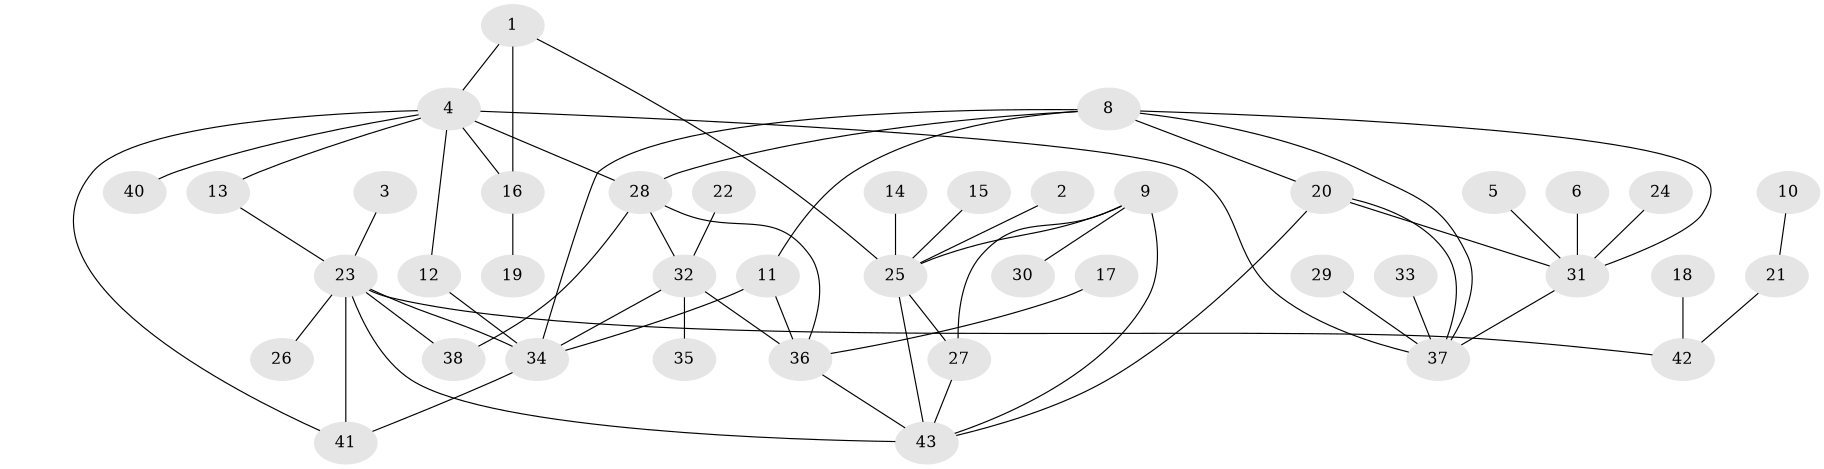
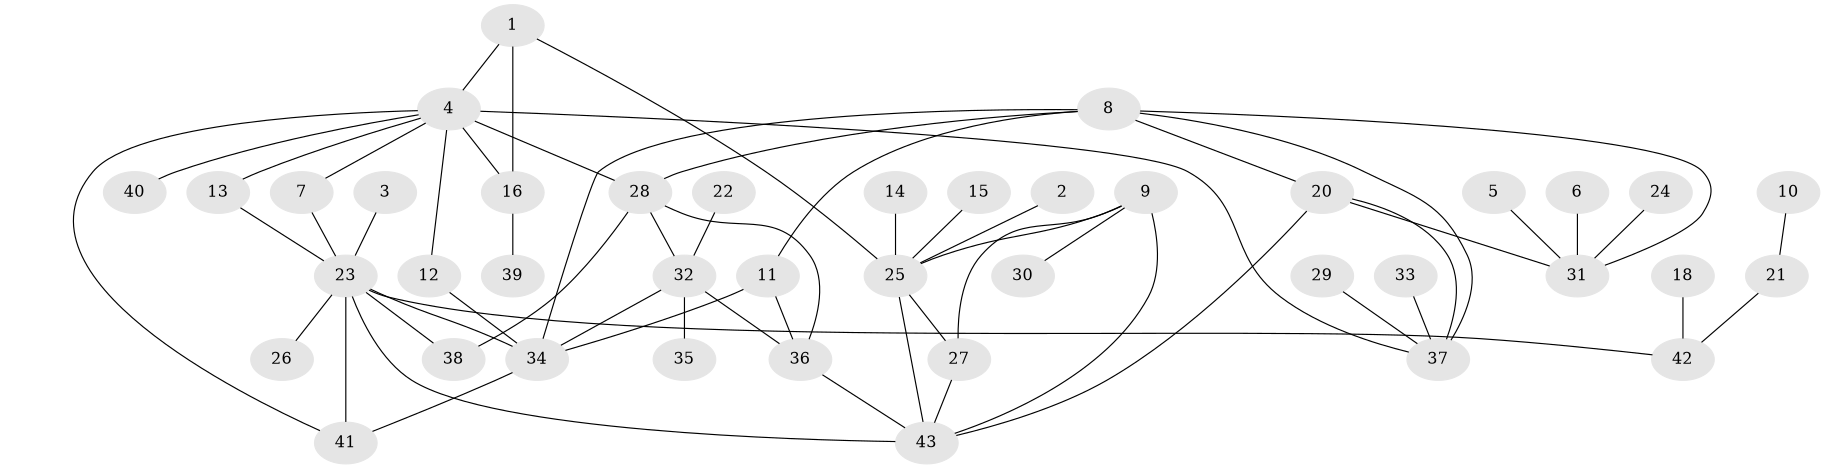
none -> (302, 193)
(513, 276) -> (513, 276)
(1107, 276) -> none
(1508, 318) -> none
